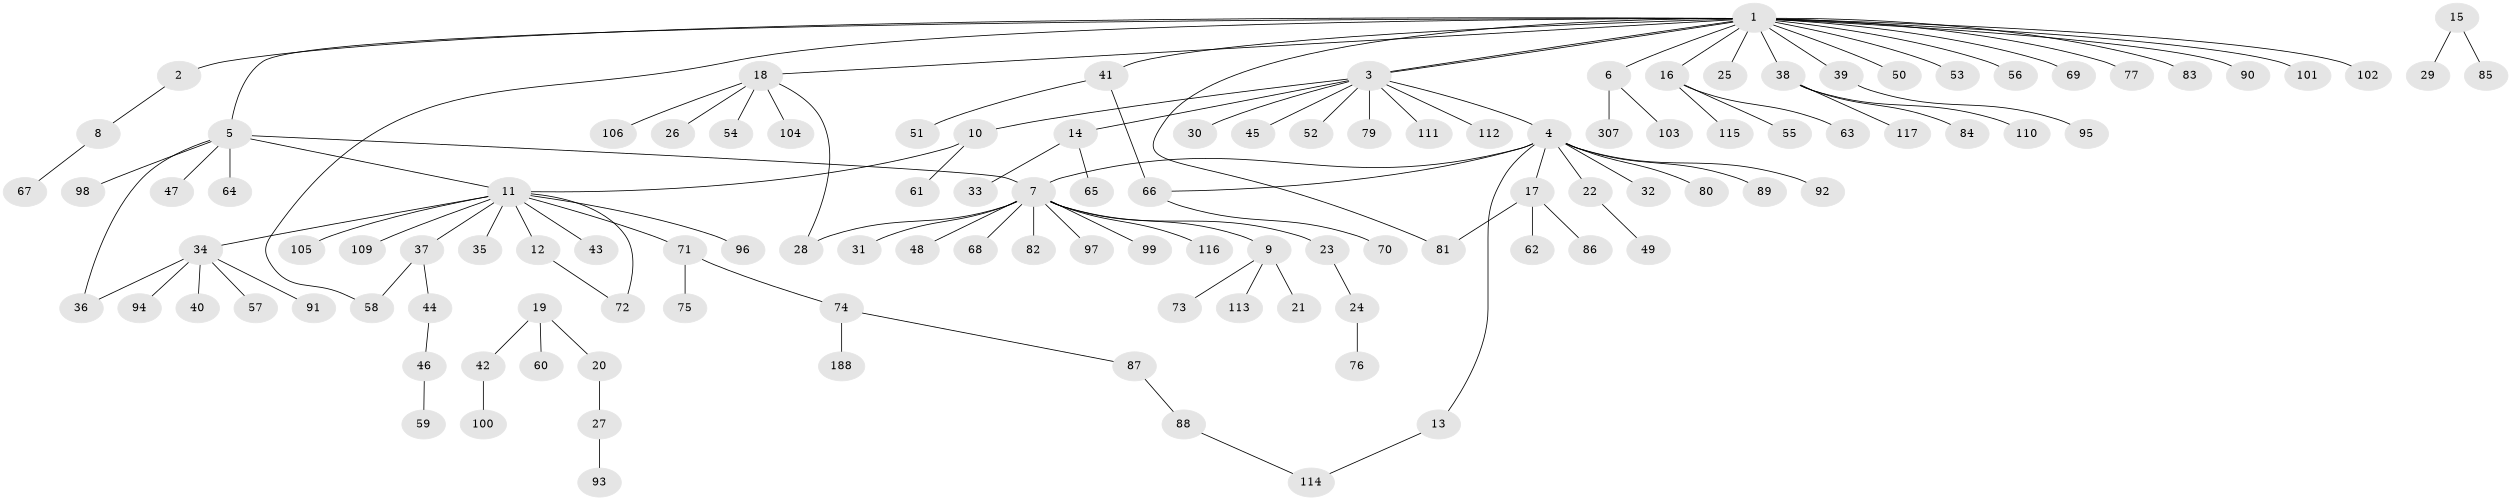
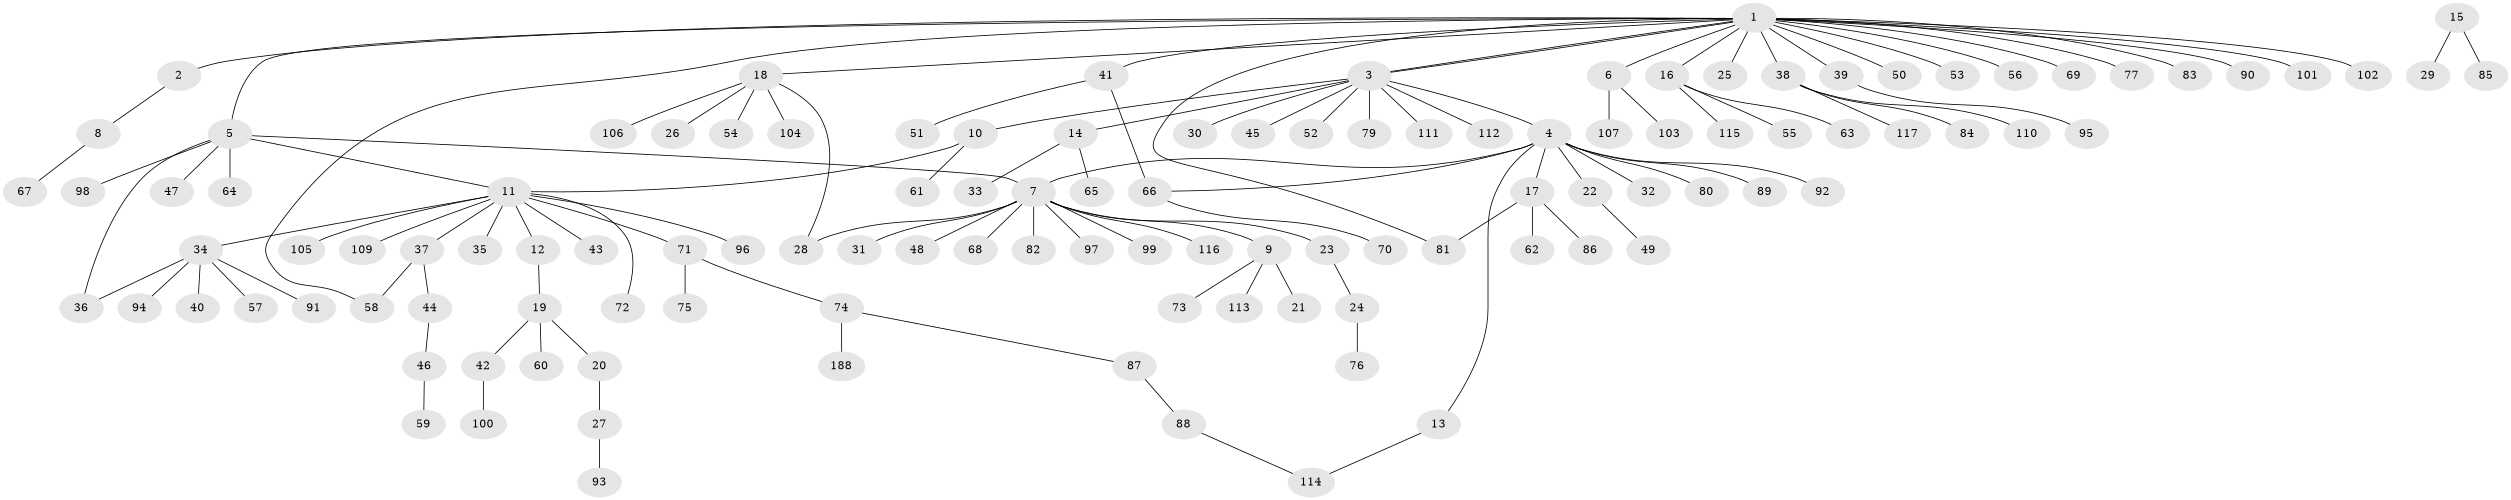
(1609, 134) -> (1609, 134)
(581, 279) -> (539, 279)
